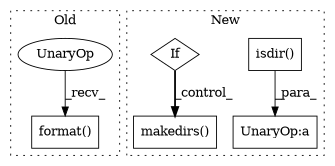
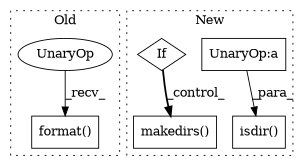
(275, 89) -> (250, 89)
